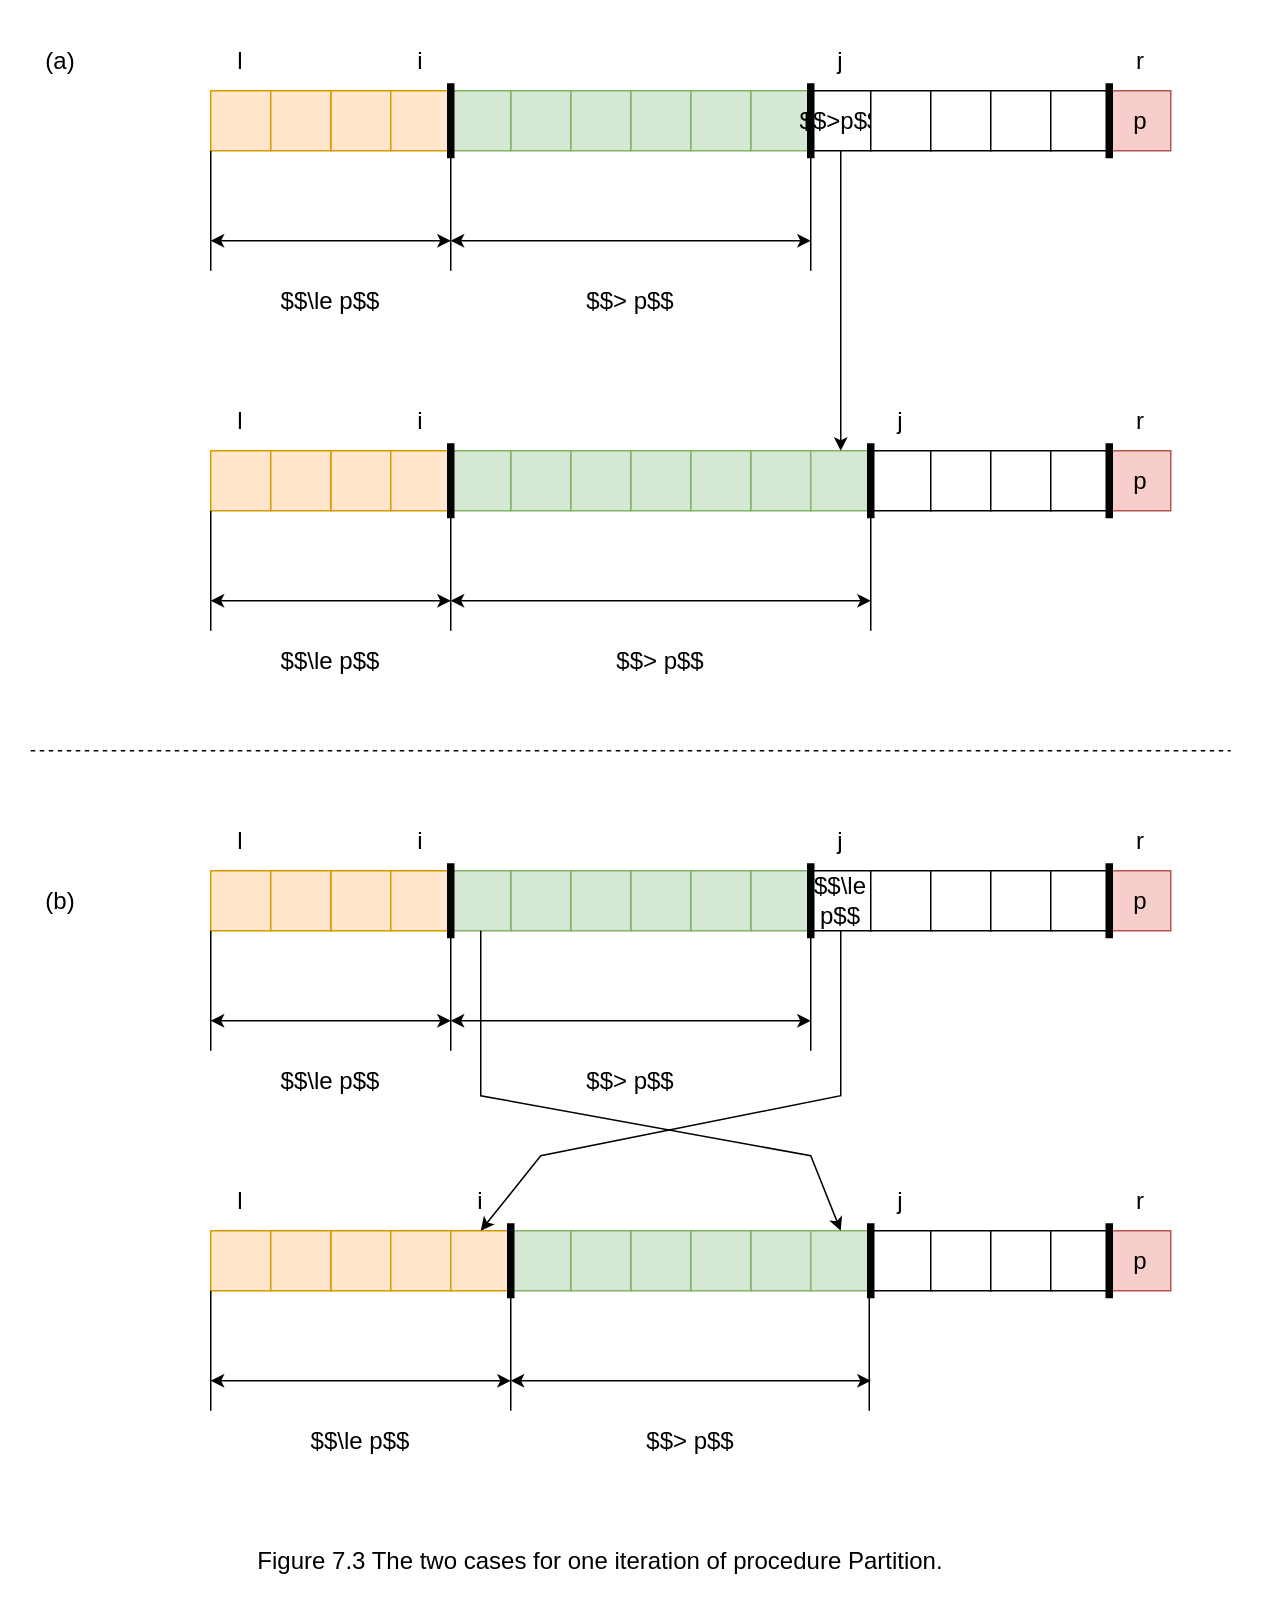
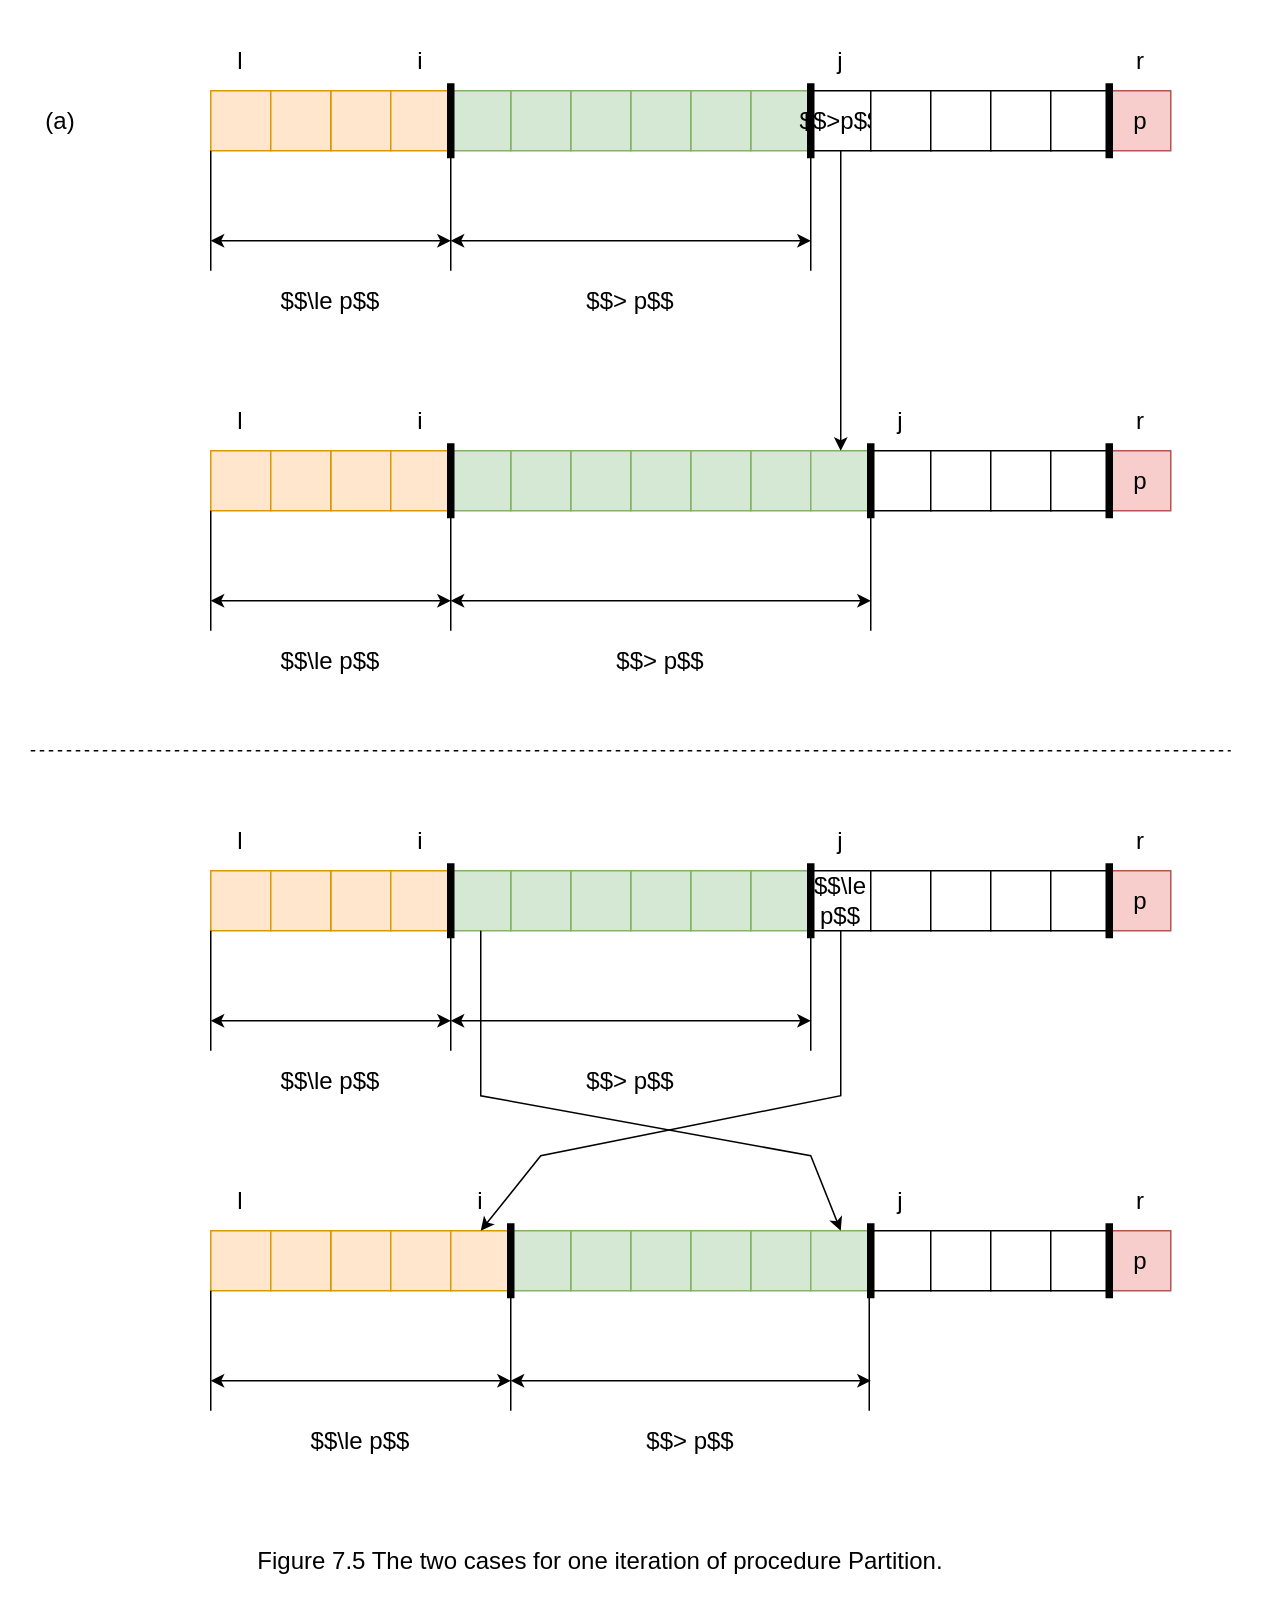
(61, 61) -> (61, 121)
(61, 901) -> none
(601, 1561) -> (601, 1561)
